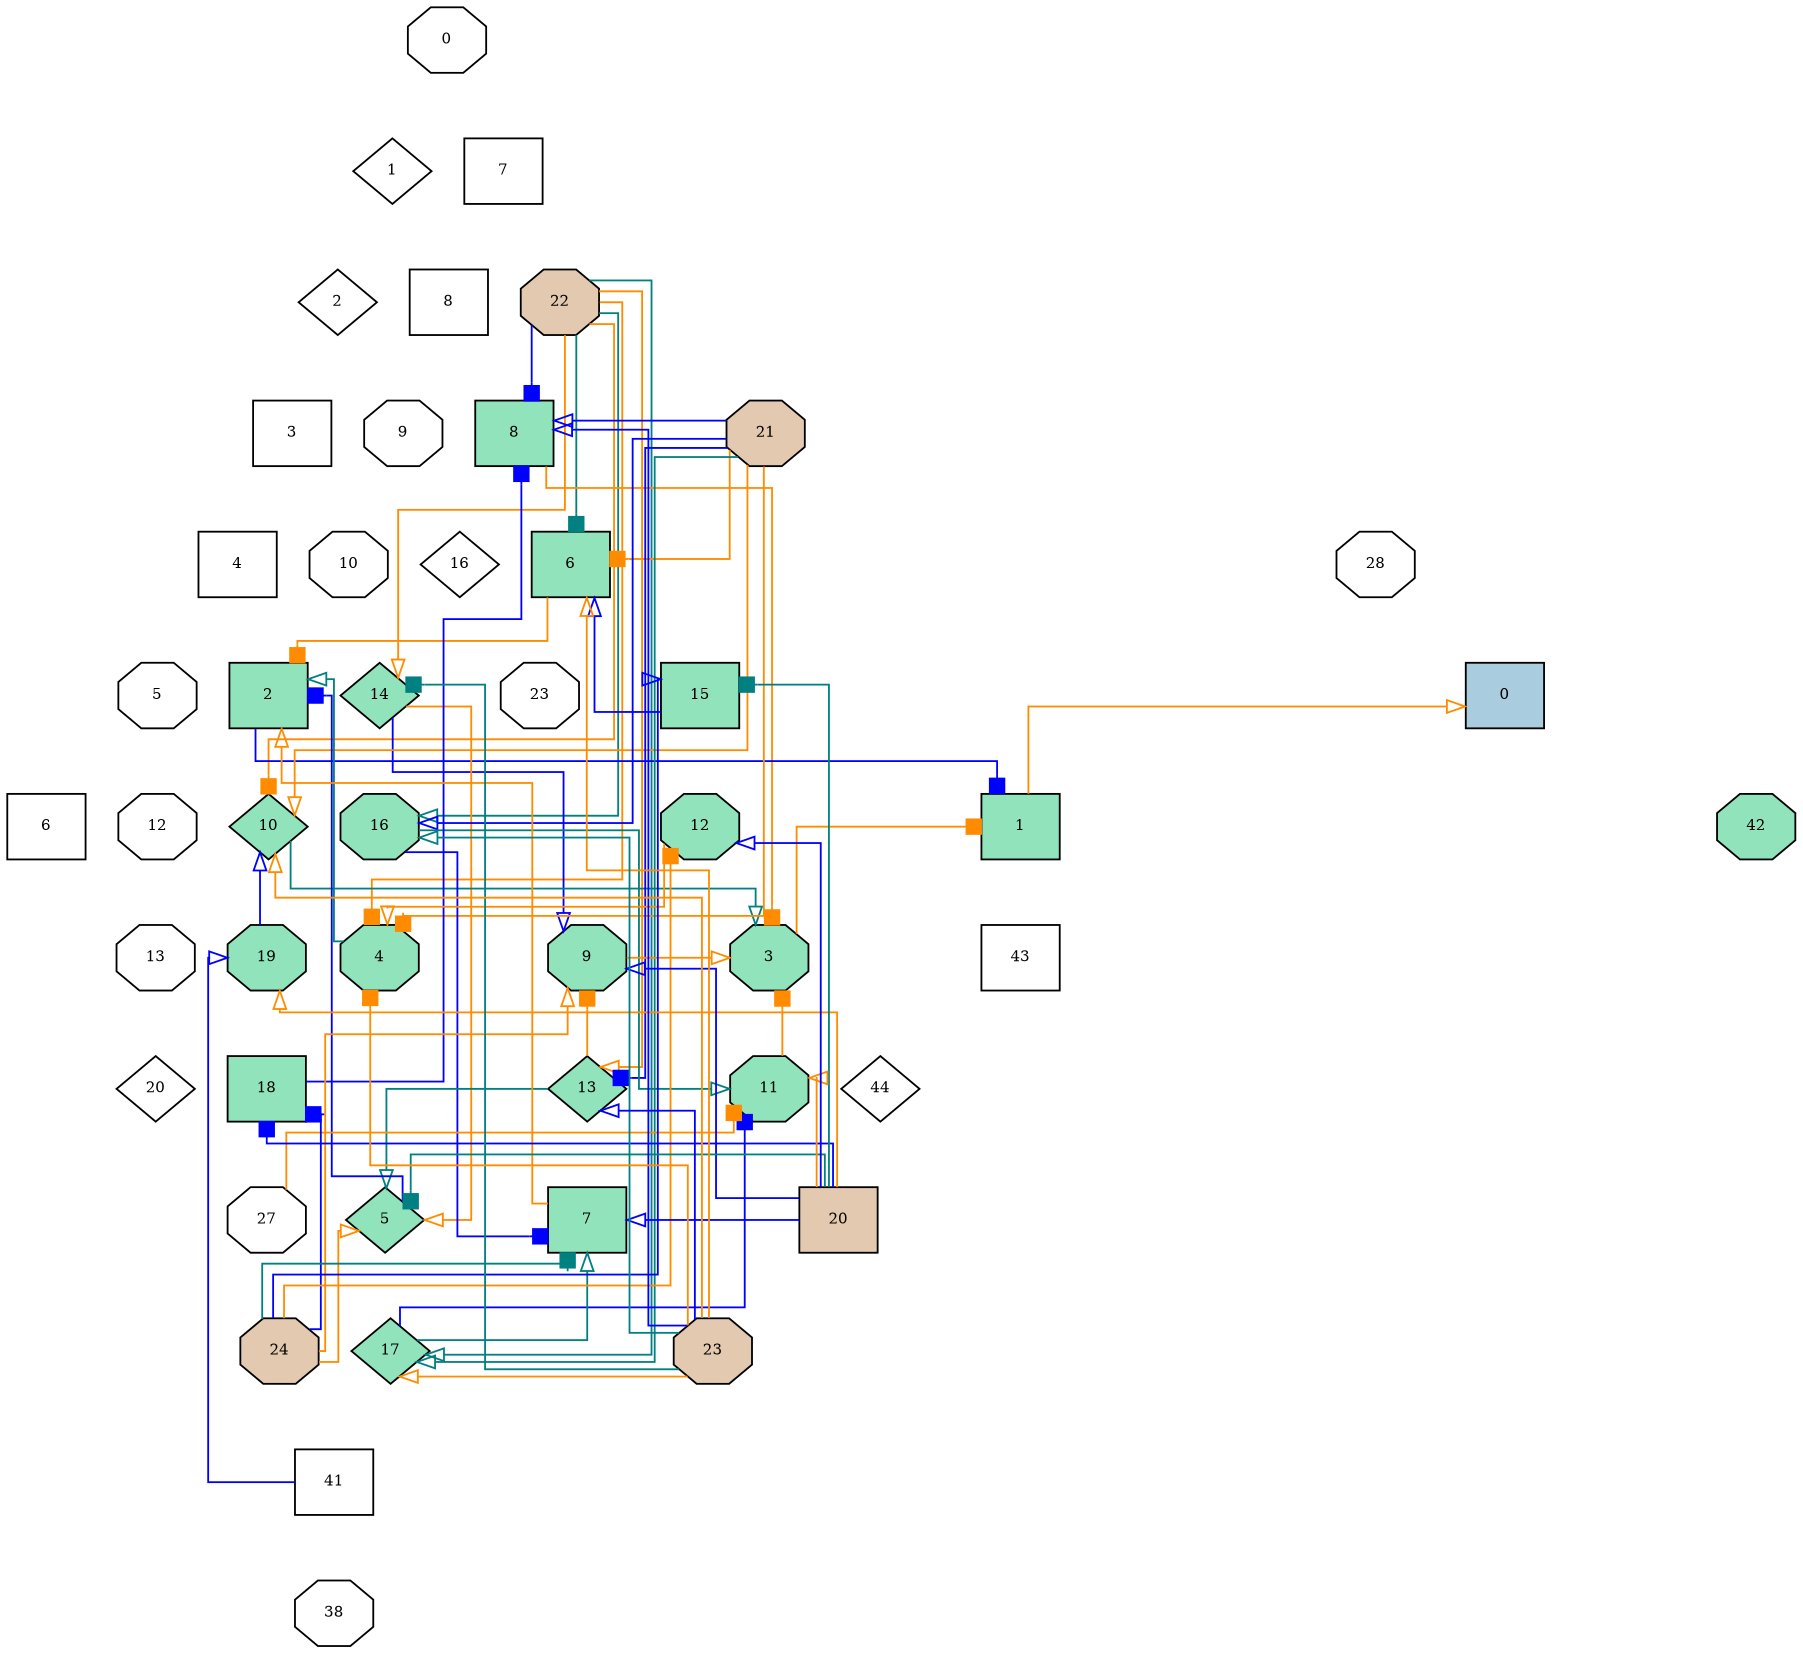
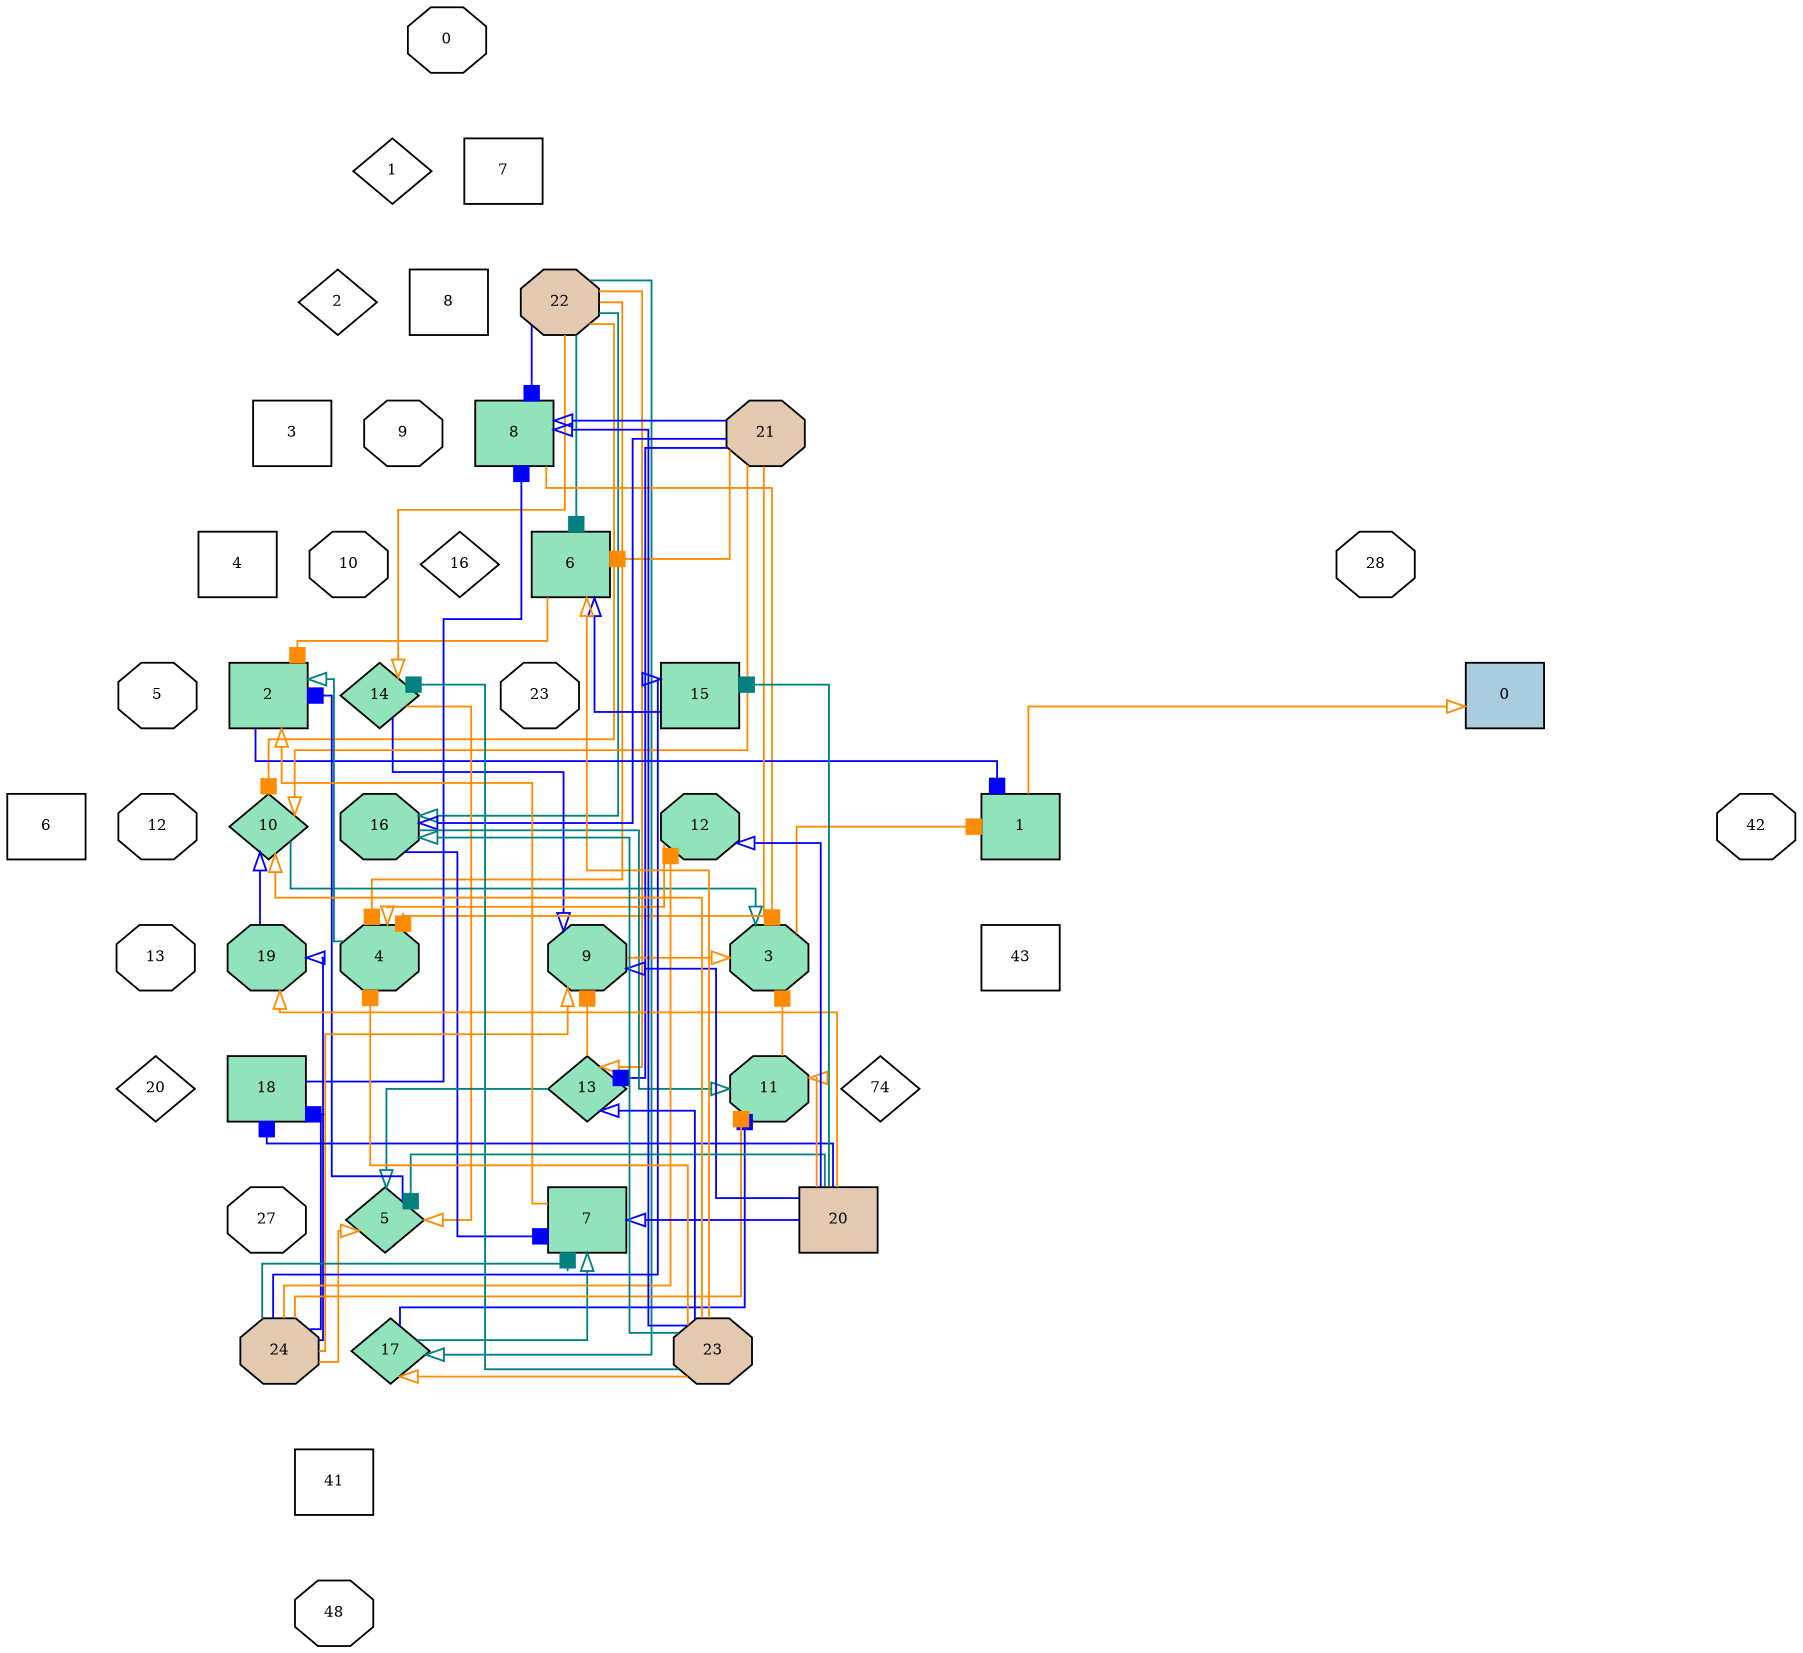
(1756, 827) -> (1756, 827)
(655, 978) -> none
(880, 1089) -> (880, 1089)
(499, 1133) -> (575, 1296)
(208, 1262) -> (323, 1150)
(334, 1613) -> (334, 1613)
